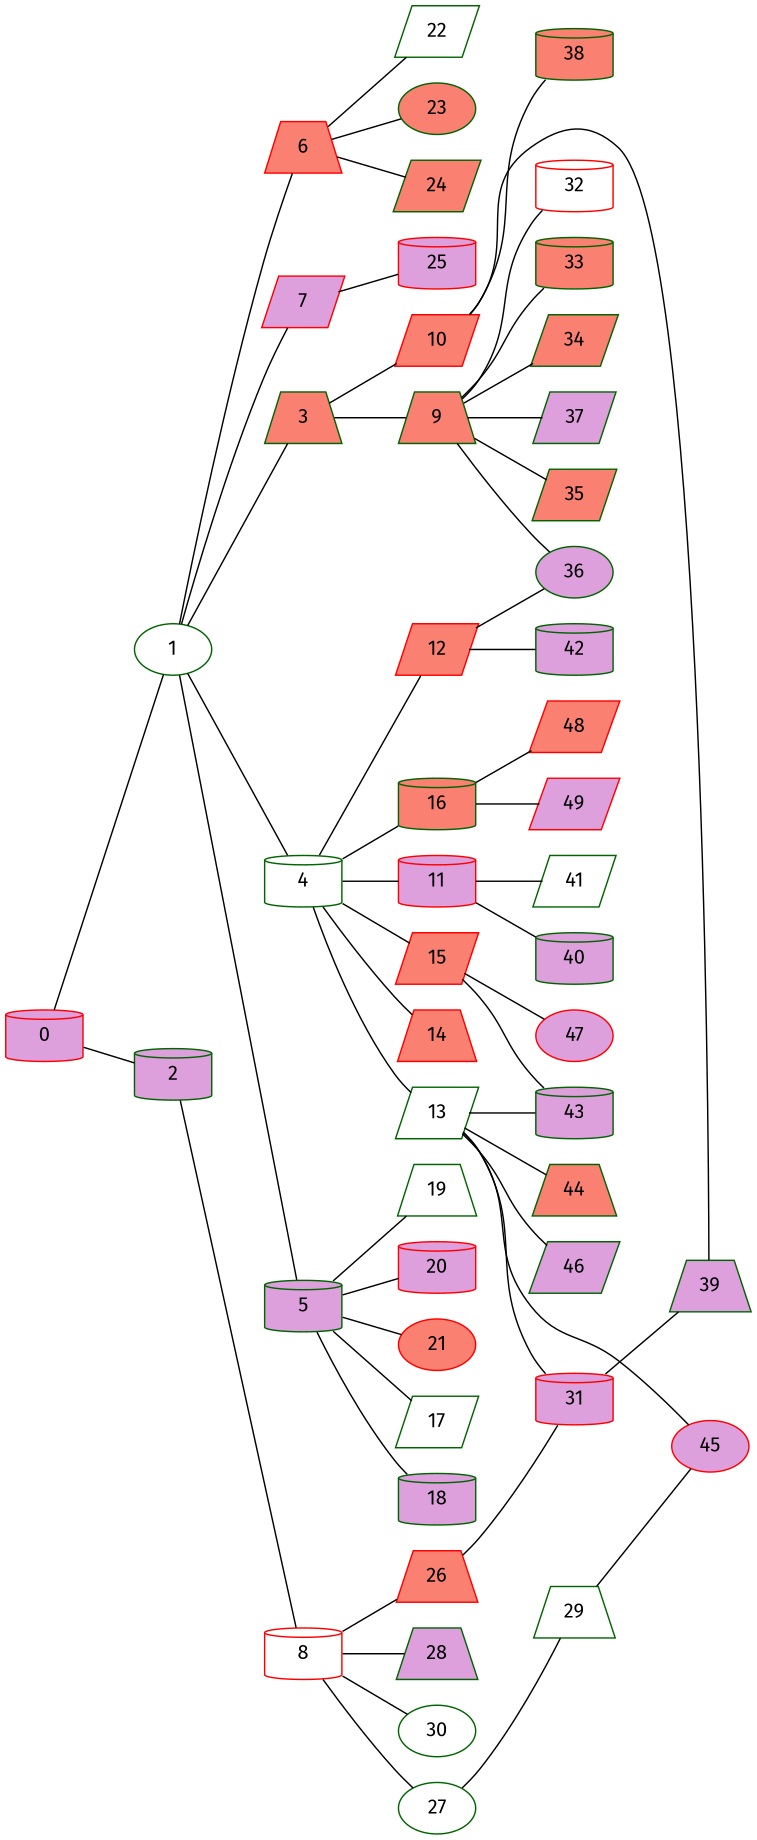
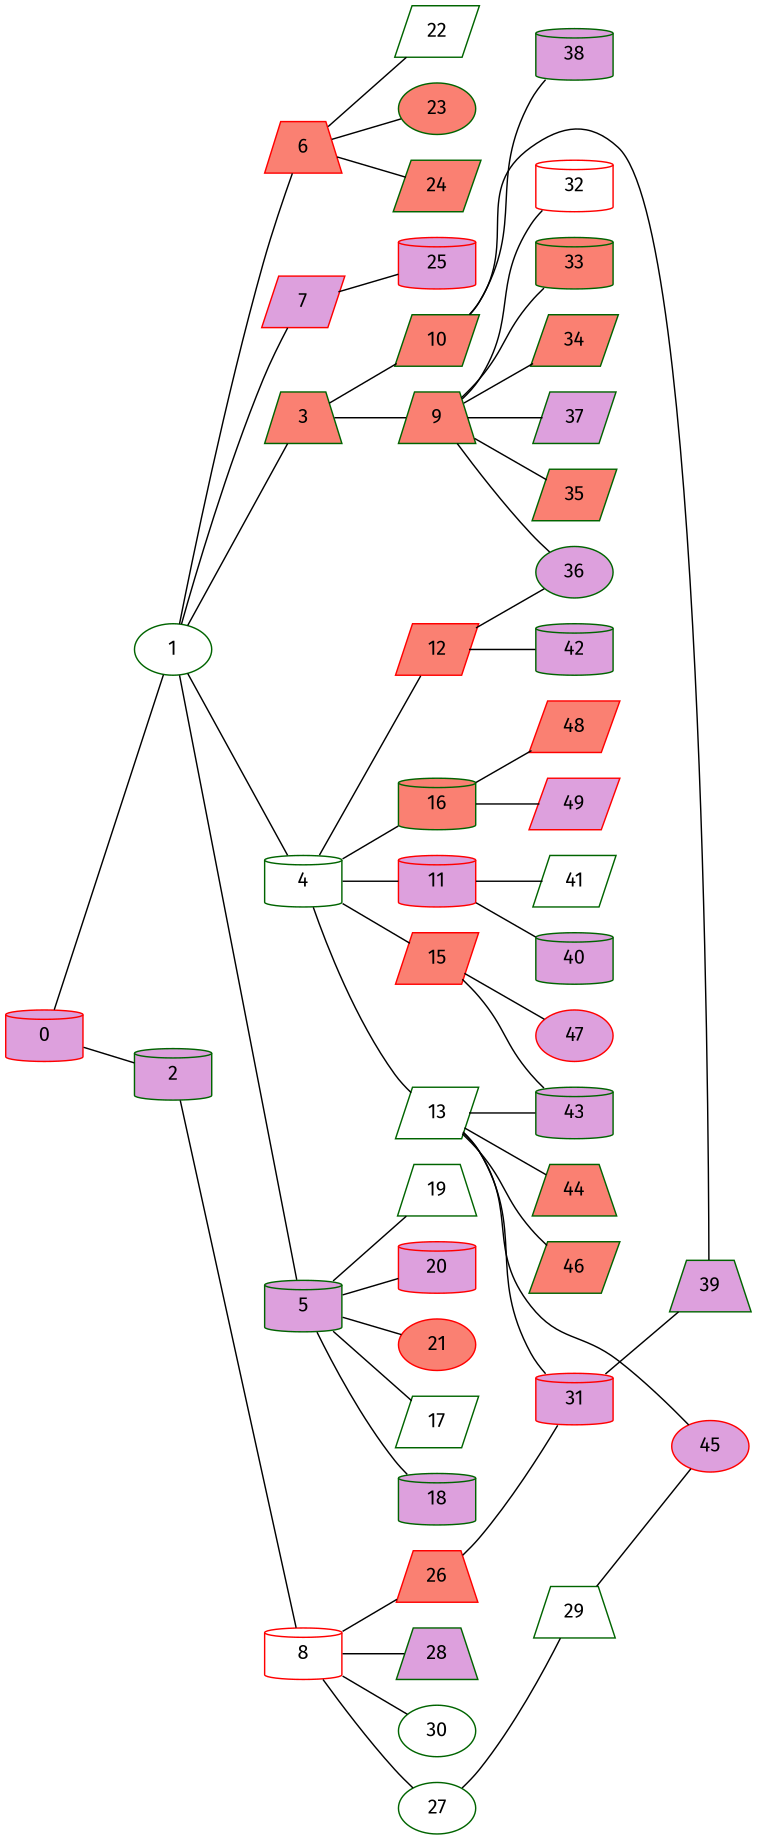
(574, 54) -> (574, 54)
(437, 340) -> (437, 340)
(437, 1036) -> none
(574, 1267) -> (574, 1267)
